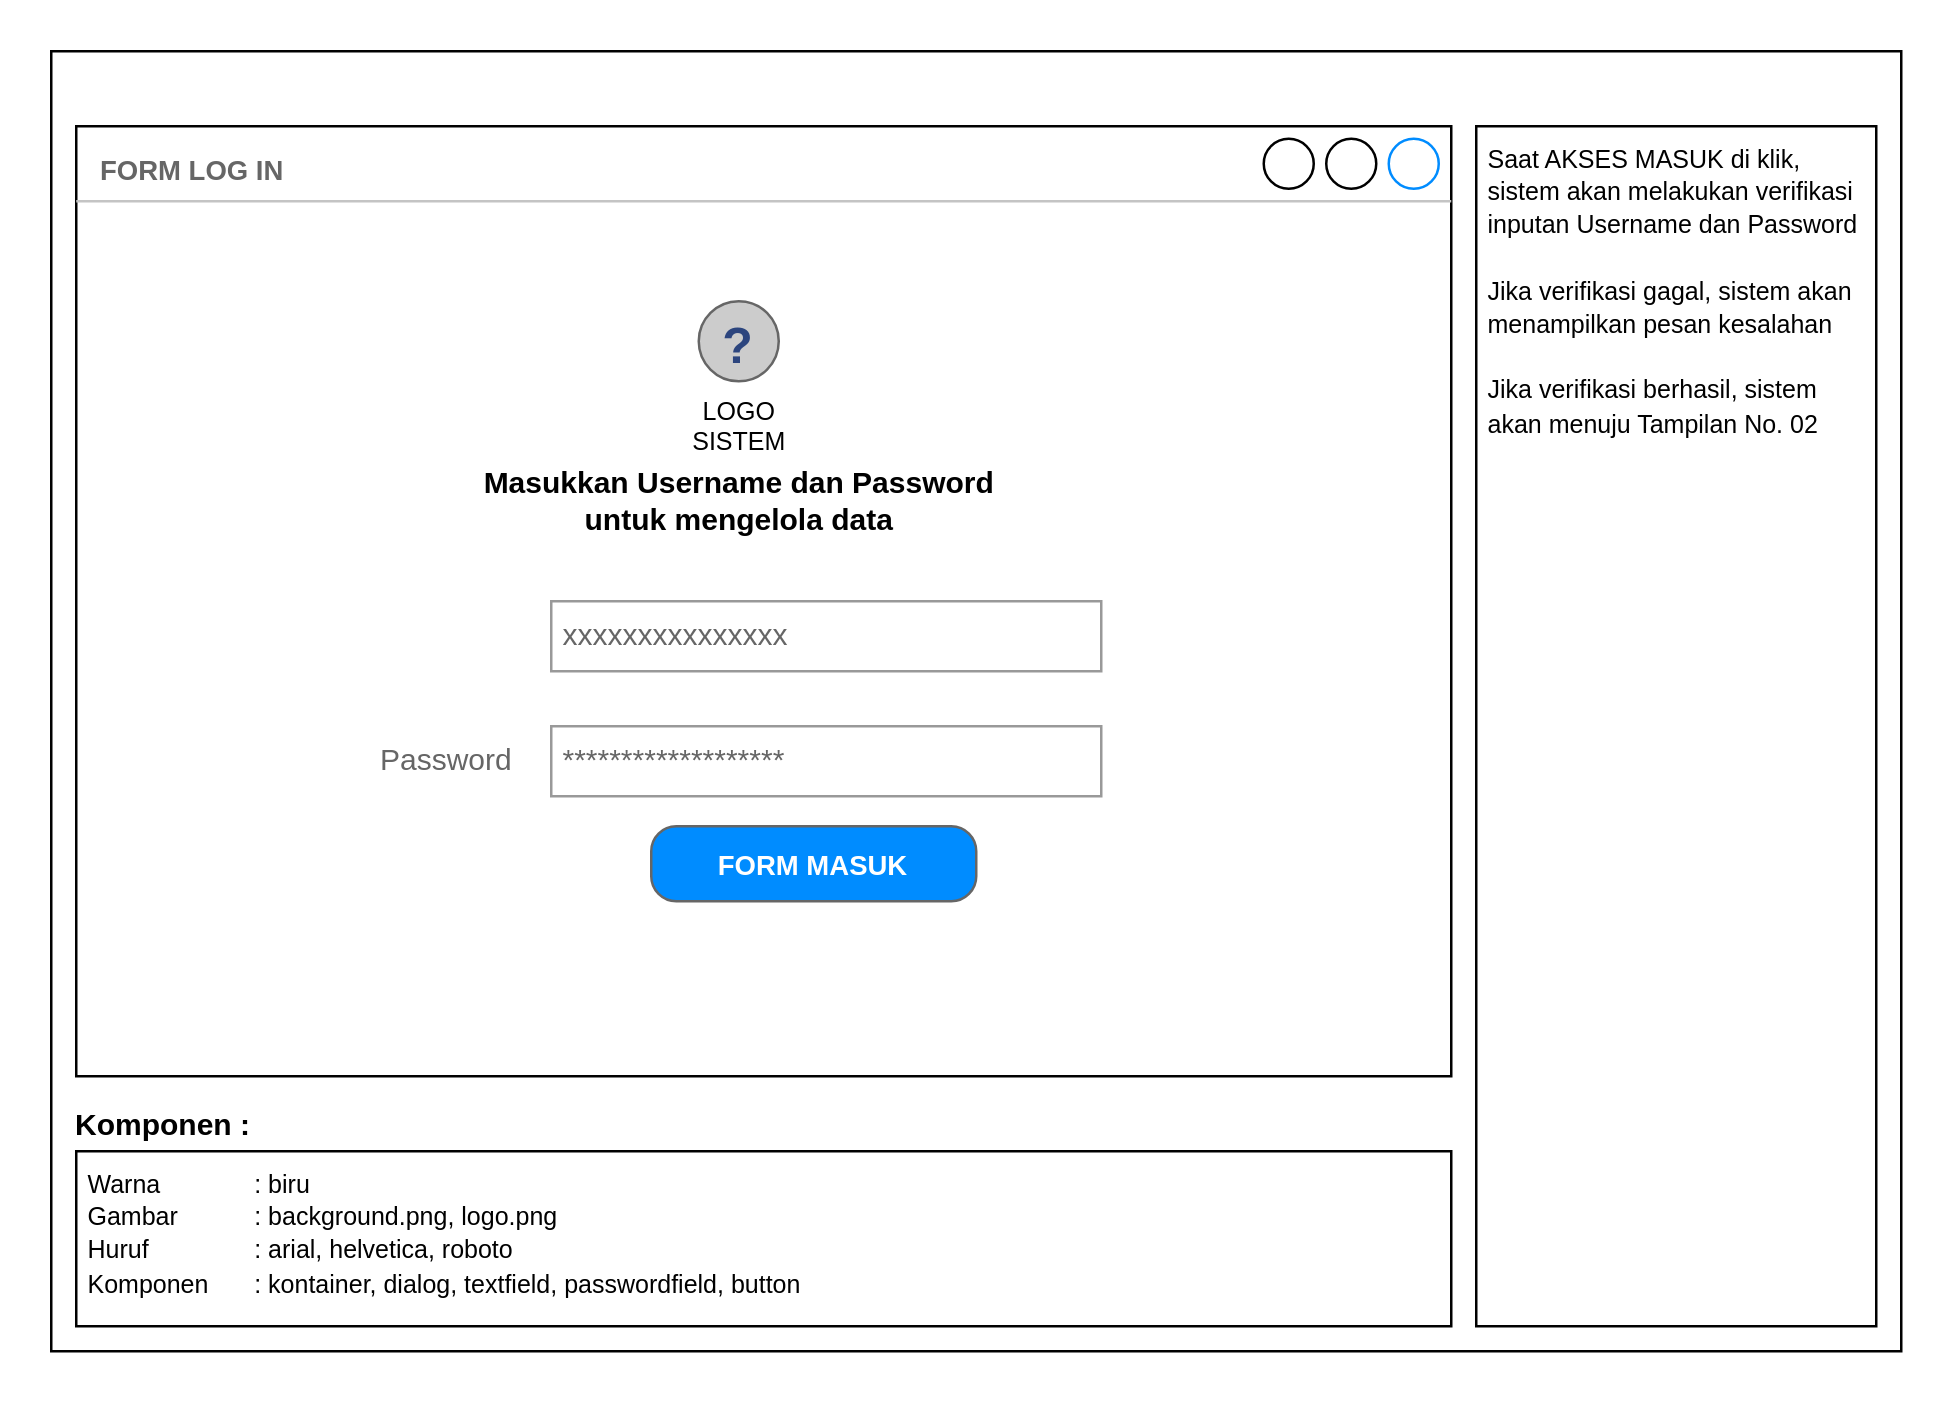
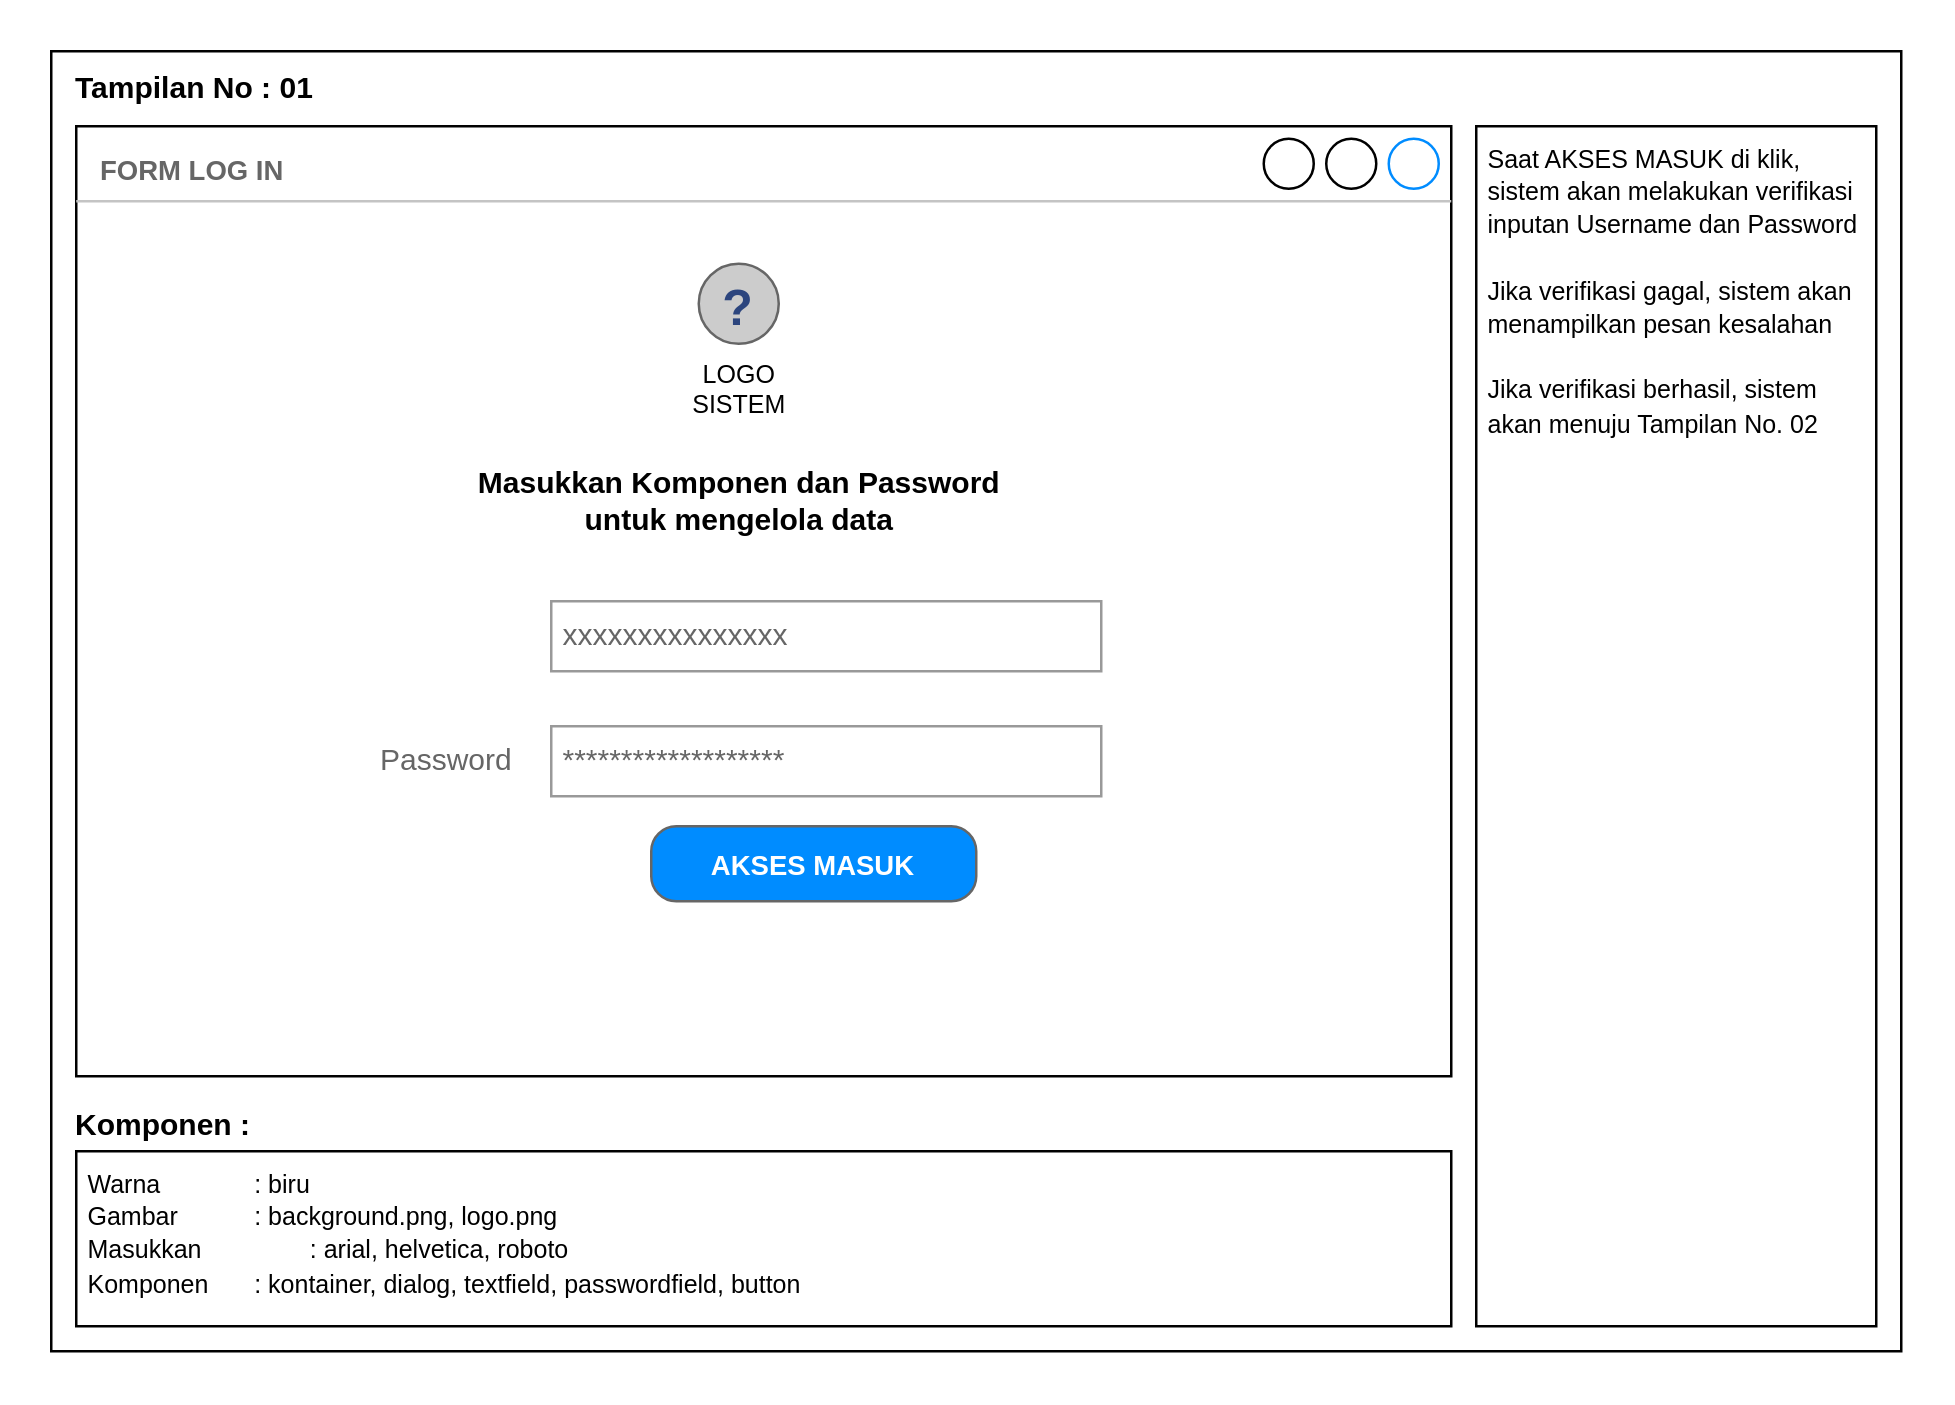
none -> (214, 89)
(739, 341) -> (739, 304)
(740, 501) -> (740, 501)
(814, 864) -> (814, 864)
(505, 1235) -> (505, 1235)
